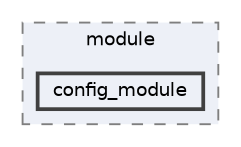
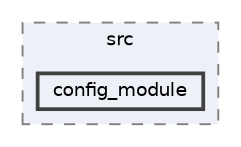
(120, 40) -> (120, 40)
